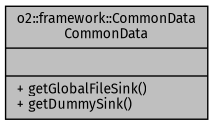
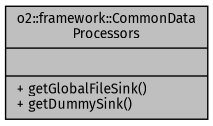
(107, 34) -> (107, 34)
